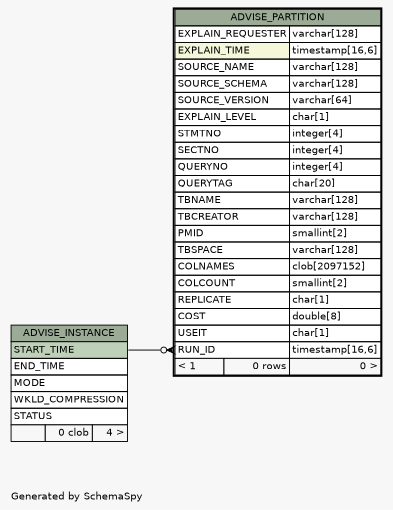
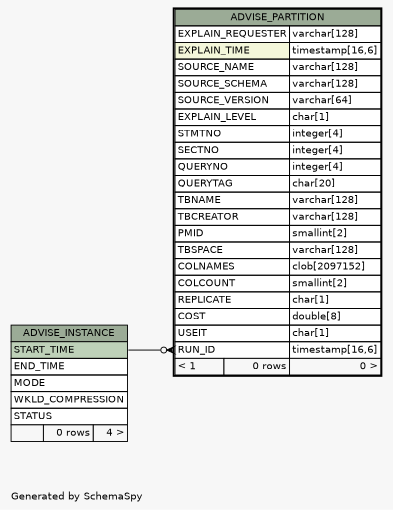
(74, 433) -> (73, 433)
